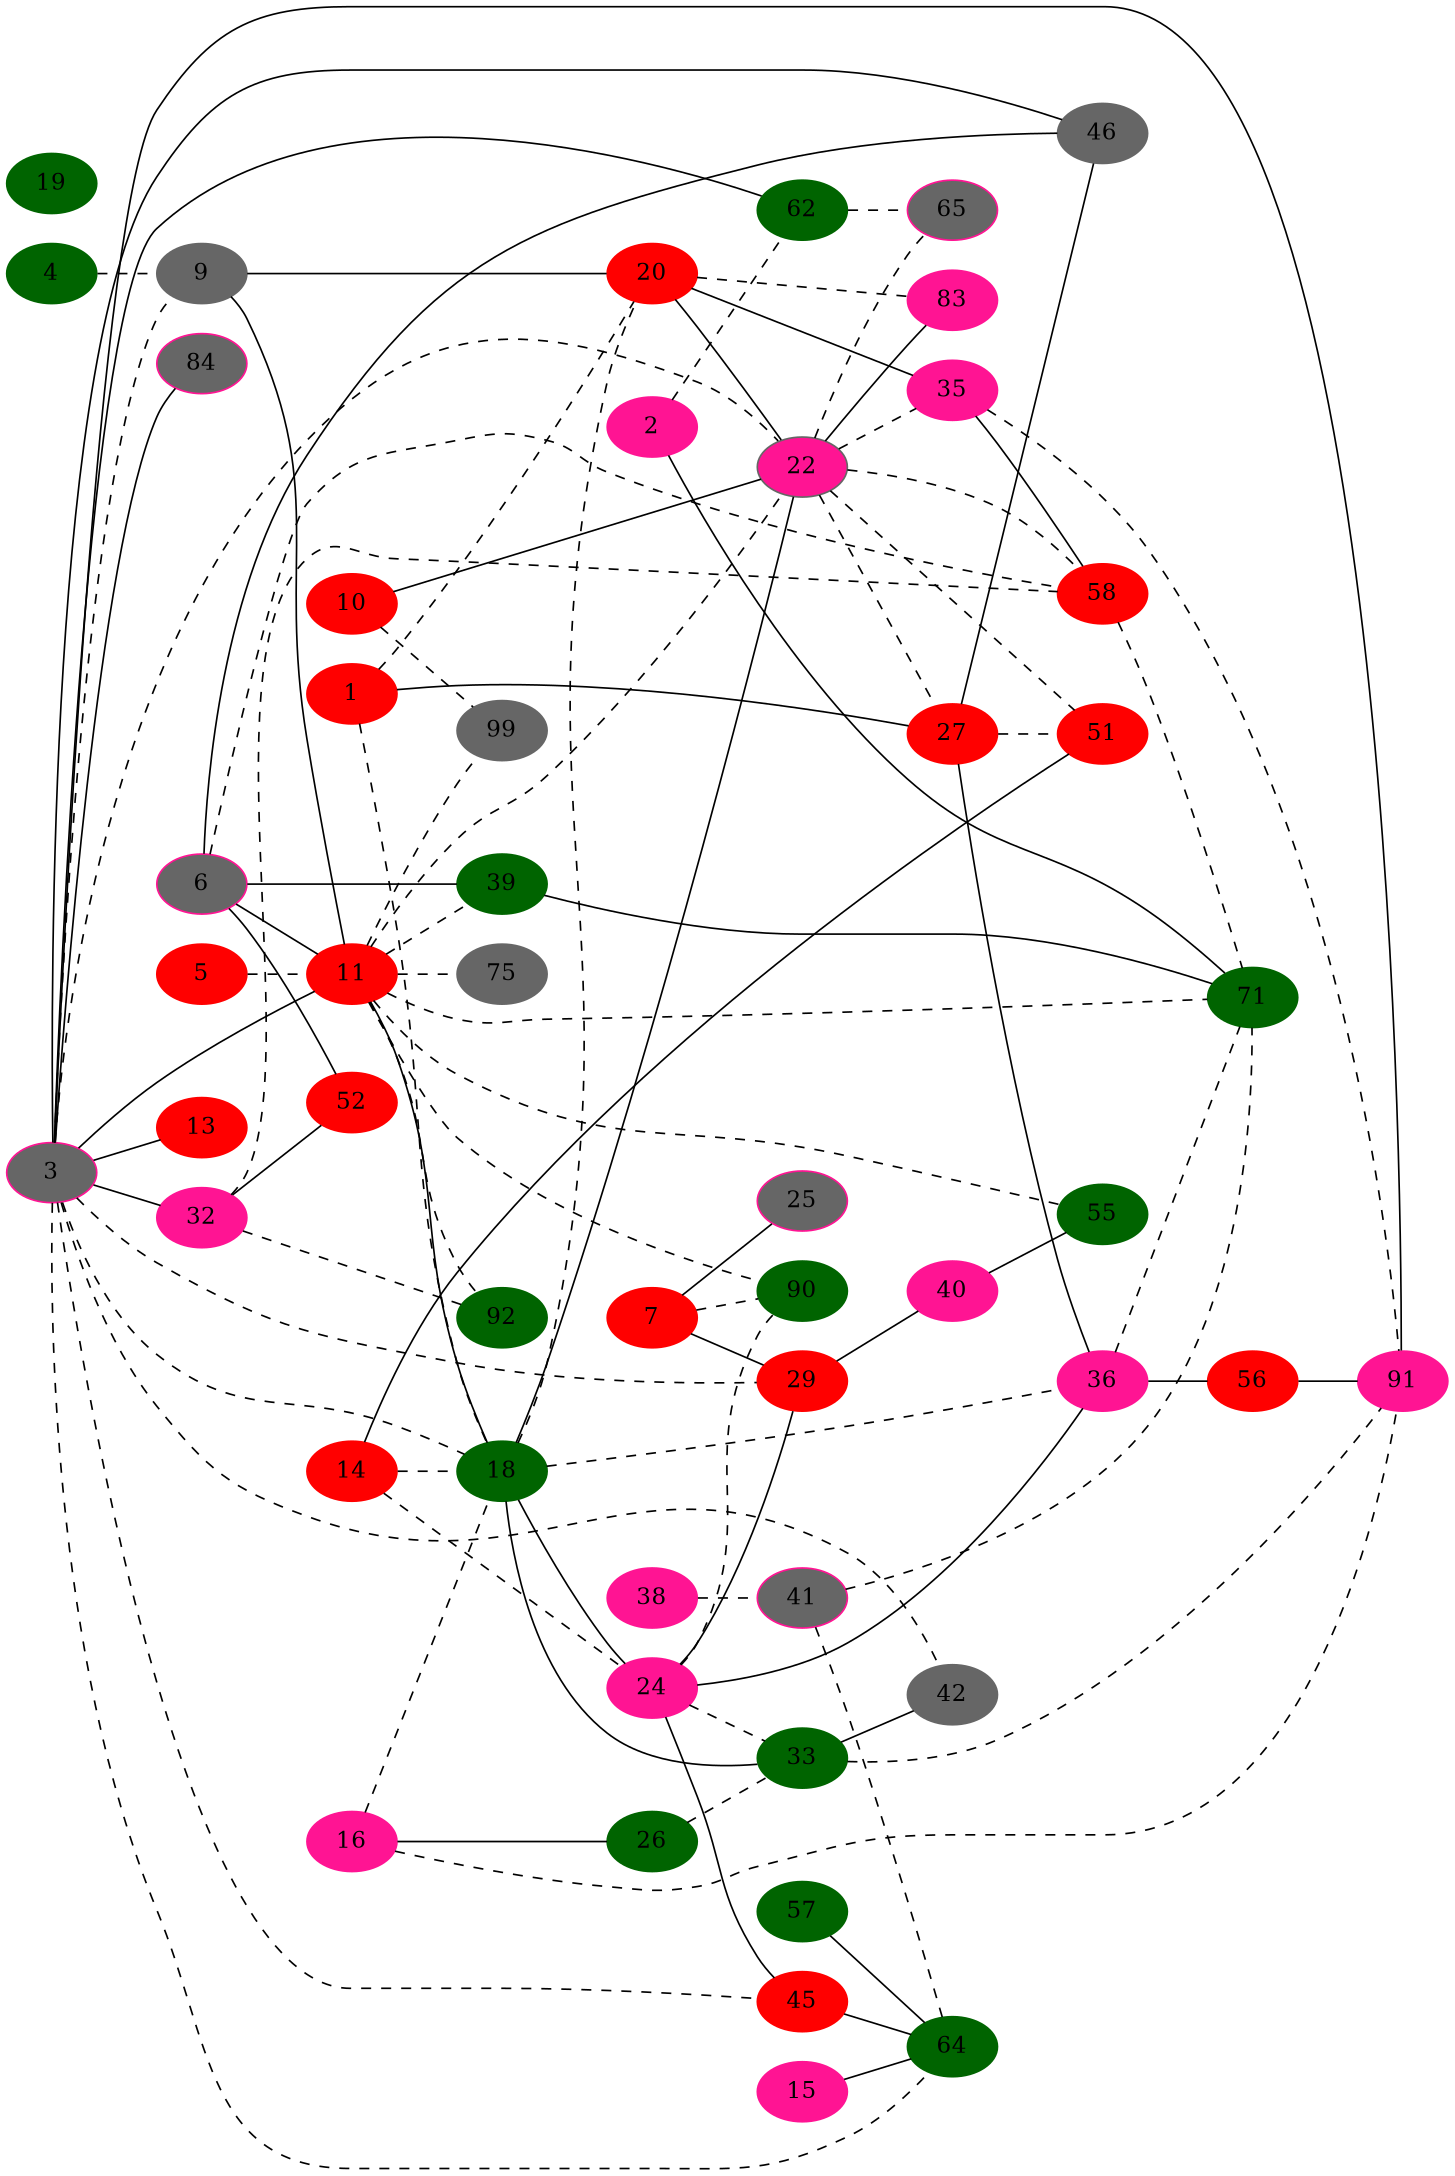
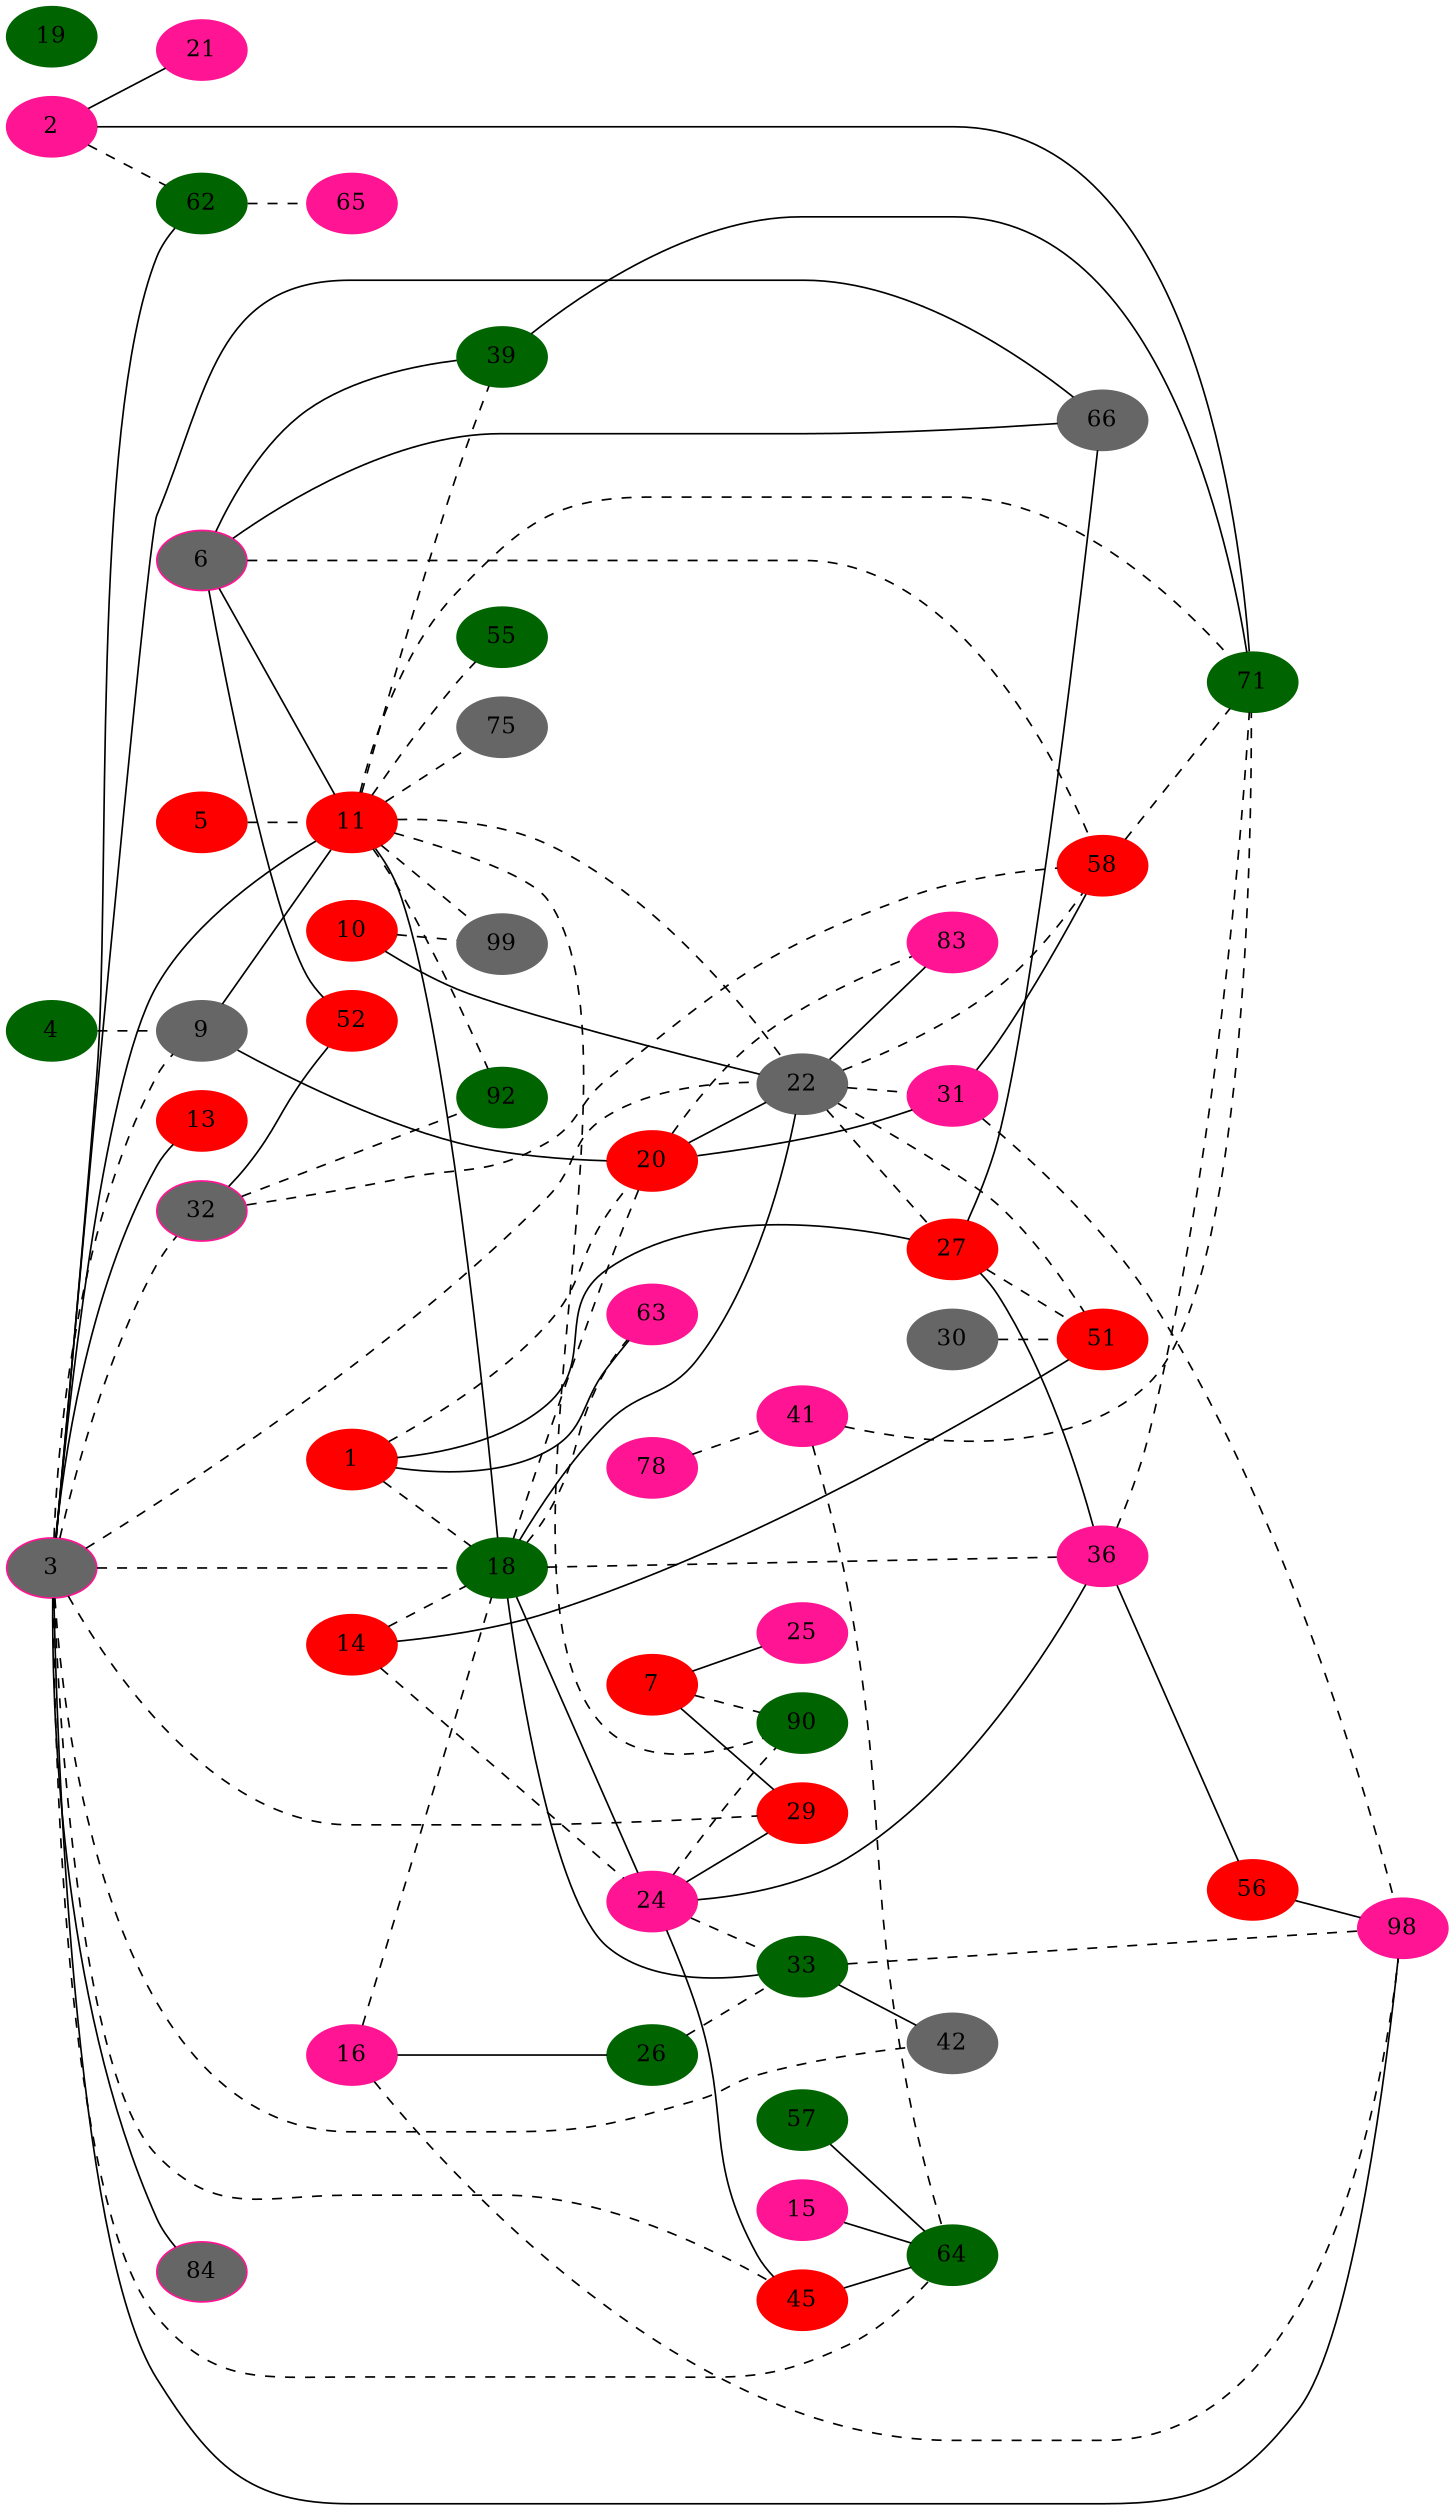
none -> (202, 50)
(1103, 133) -> (1103, 420)
(952, 210) -> (352, 204)
(862, 332) -> none
(952, 390) -> (952, 1096)
(802, 467) -> (802, 1084)
(127, 1195) -> (105, 1382)
(802, 1201) -> (802, 1633)
(202, 1218) -> (202, 1211)
(952, 1291) -> none
none -> (652, 1314)
none -> (952, 1339)
(1403, 1381) -> (1403, 1928)
(652, 1598) -> (652, 1468)
(802, 1598) -> (802, 1416)
